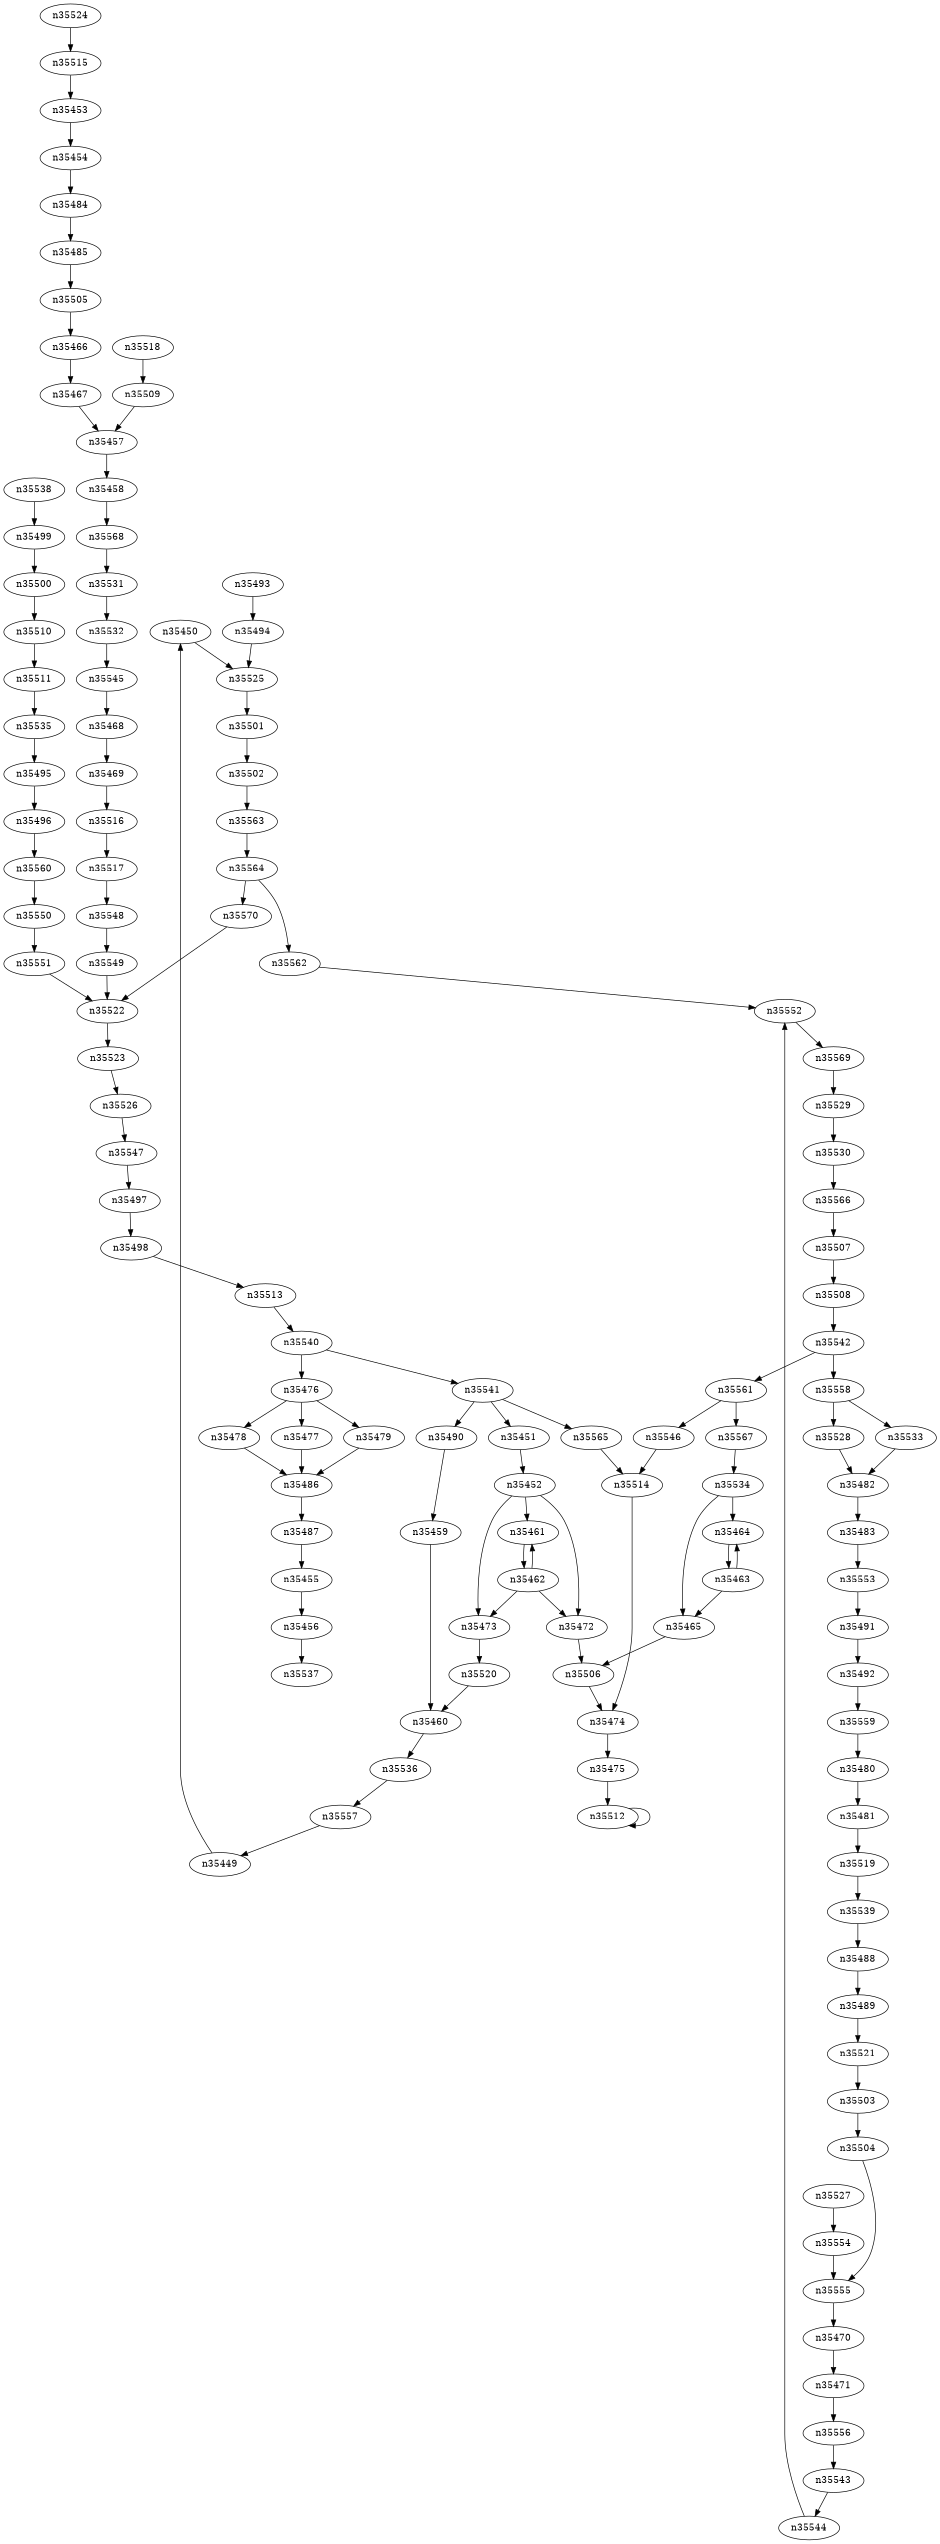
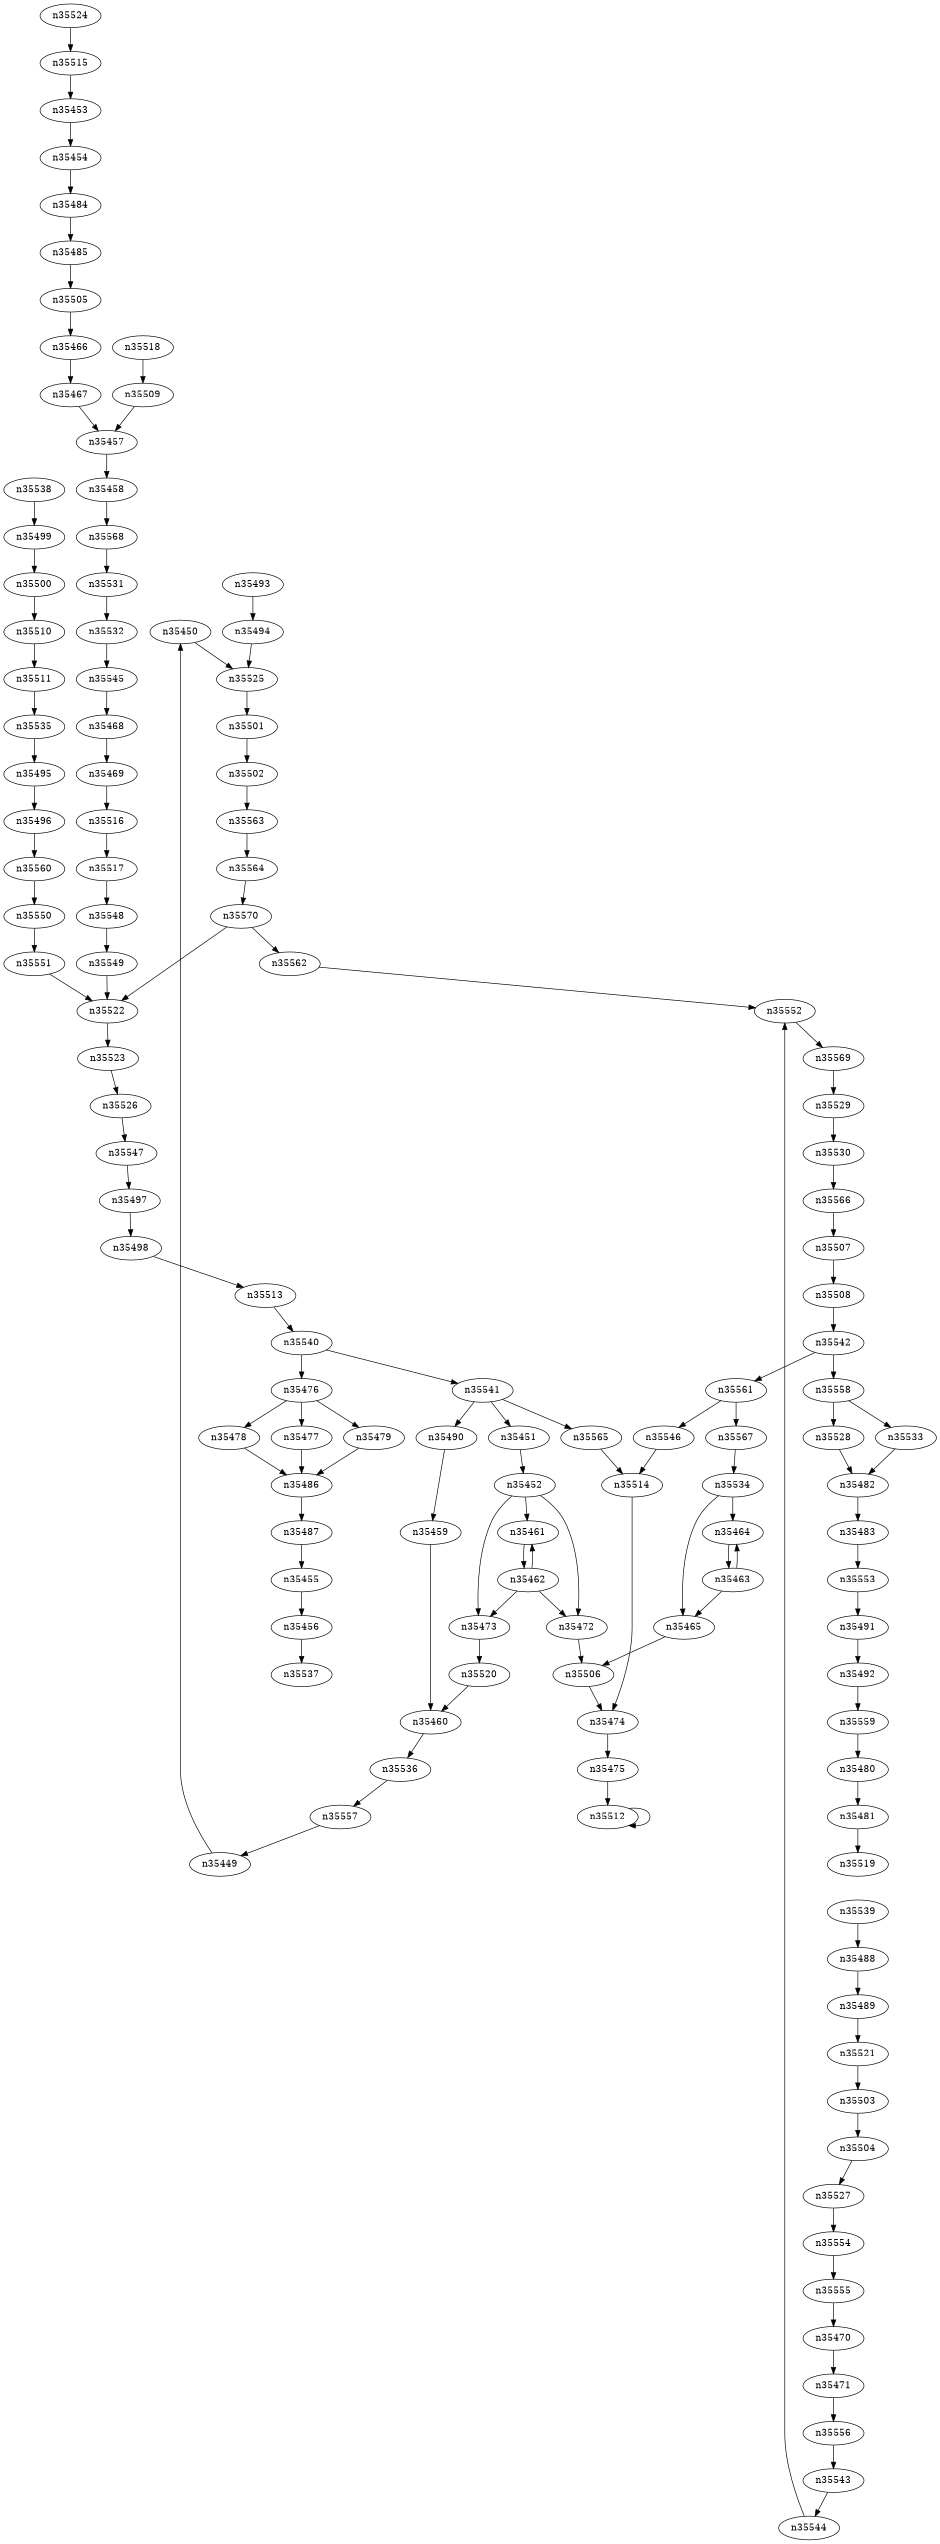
(280, 910) -> (263, 938)
(858, 1885) -> none
(876, 2221) -> (847, 2170)
